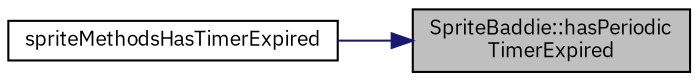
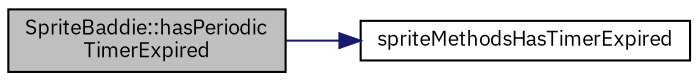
(365, 41) -> (312, 41)
